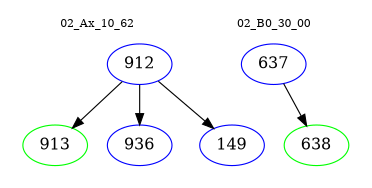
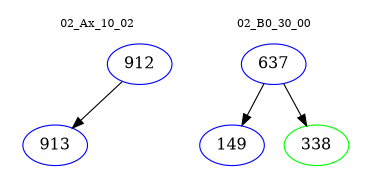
(97, 24) -> (97, 24)
(173, 94) -> (256, 99)
(55, 145) -> (55, 145)
(140, 145) -> none
(317, 145) -> (317, 145)
